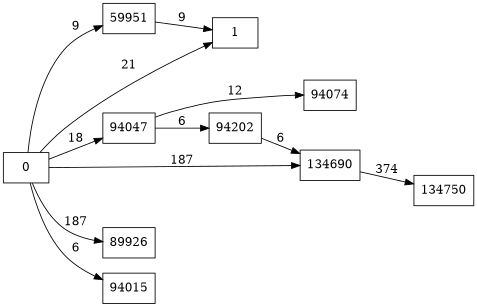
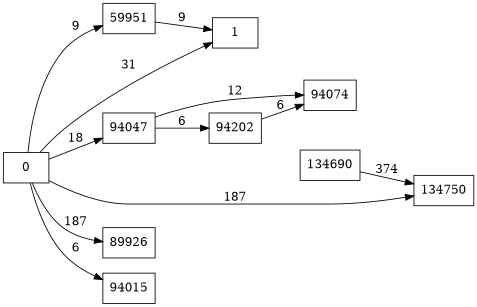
(129, 65) -> (129, 65)
(277, 144) -> (279, 113)
(170, 167) -> (225, 204)
